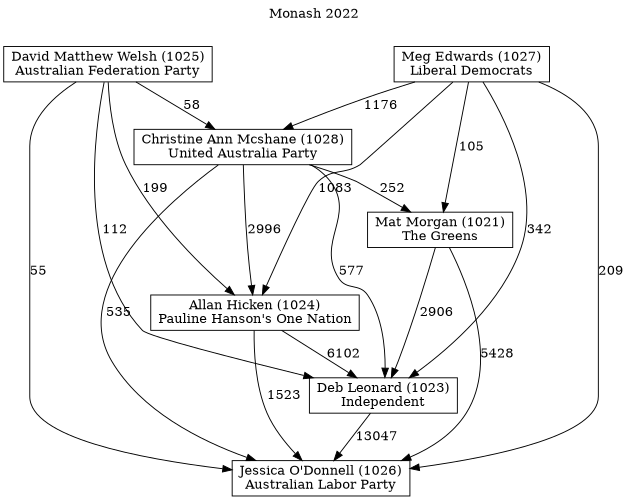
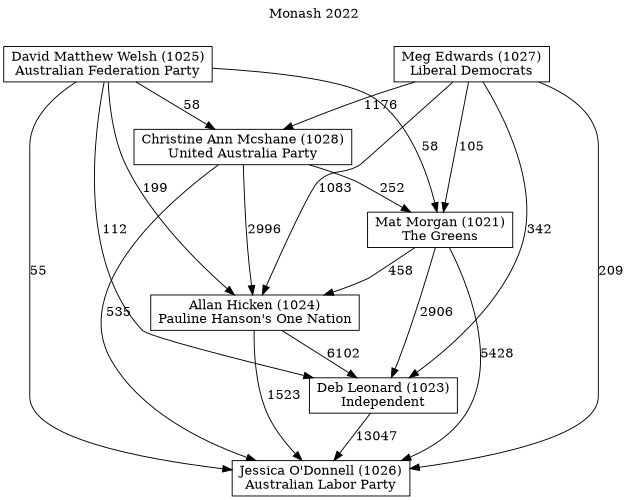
none -> (355, 89)
(335, 271) -> none
none -> (376, 273)
